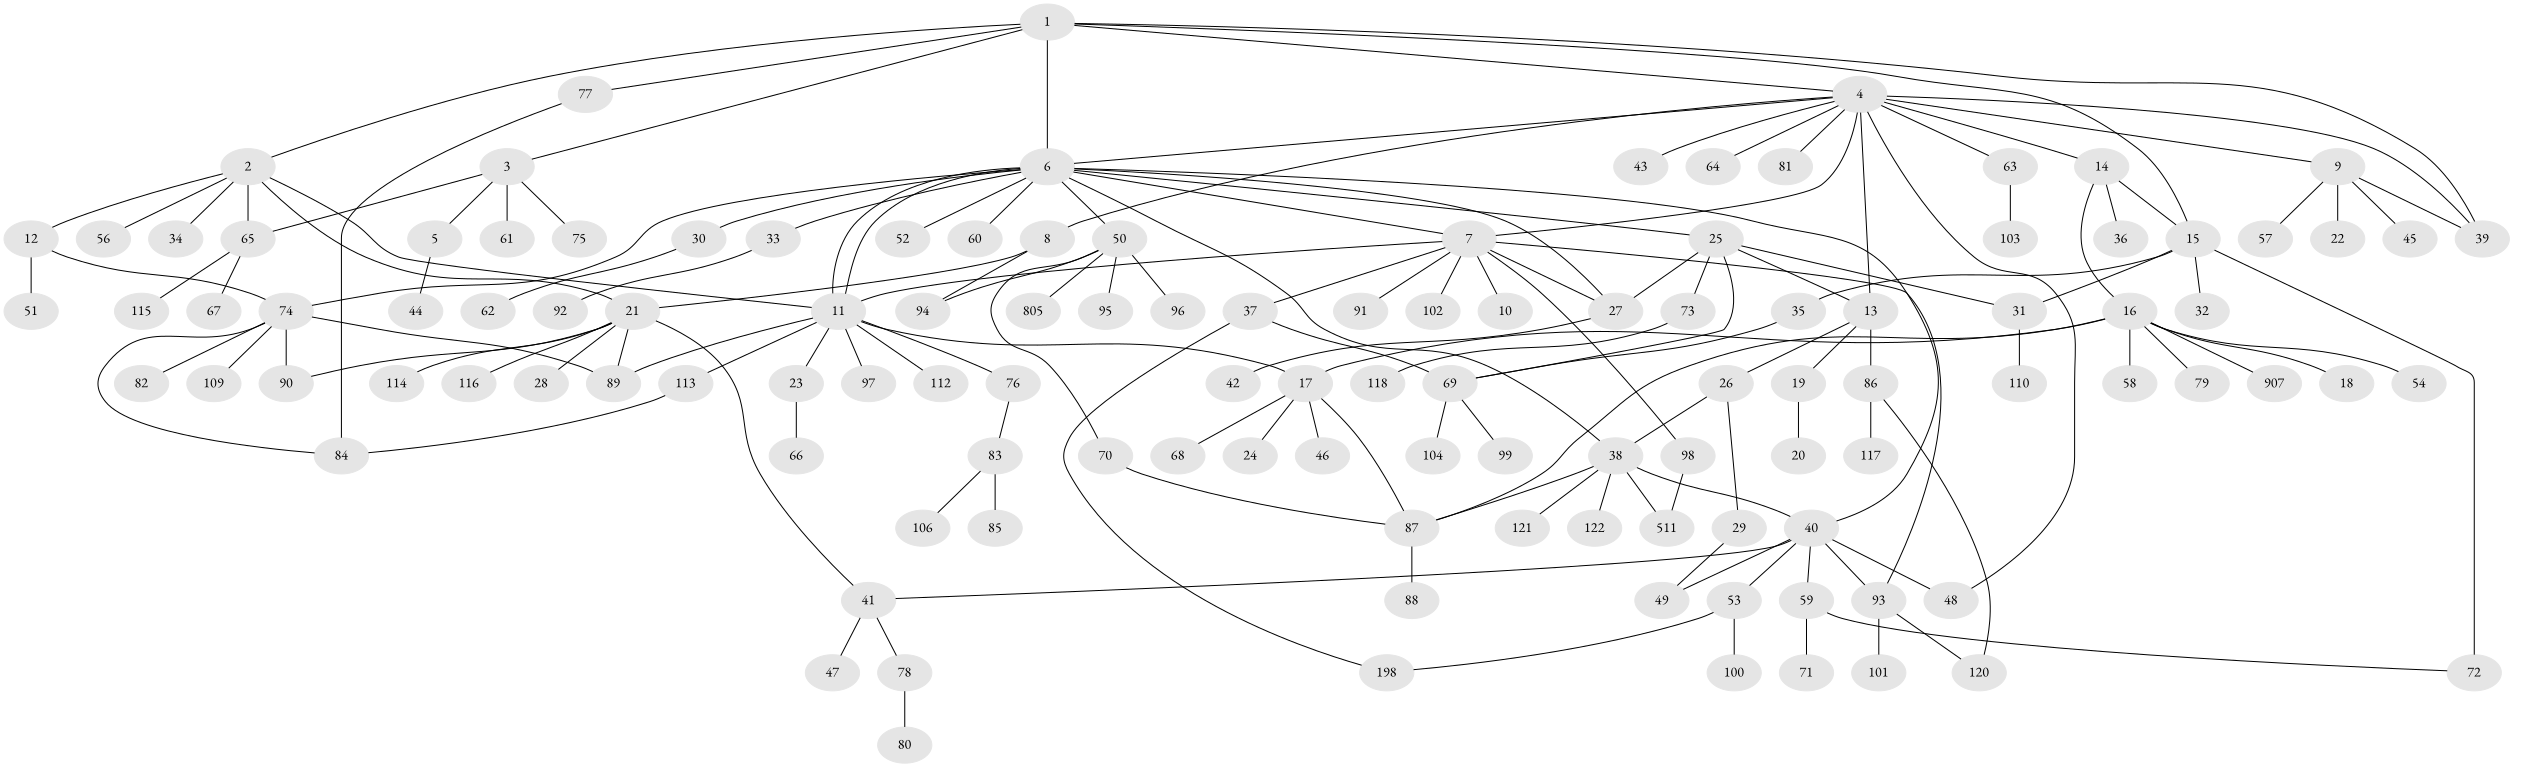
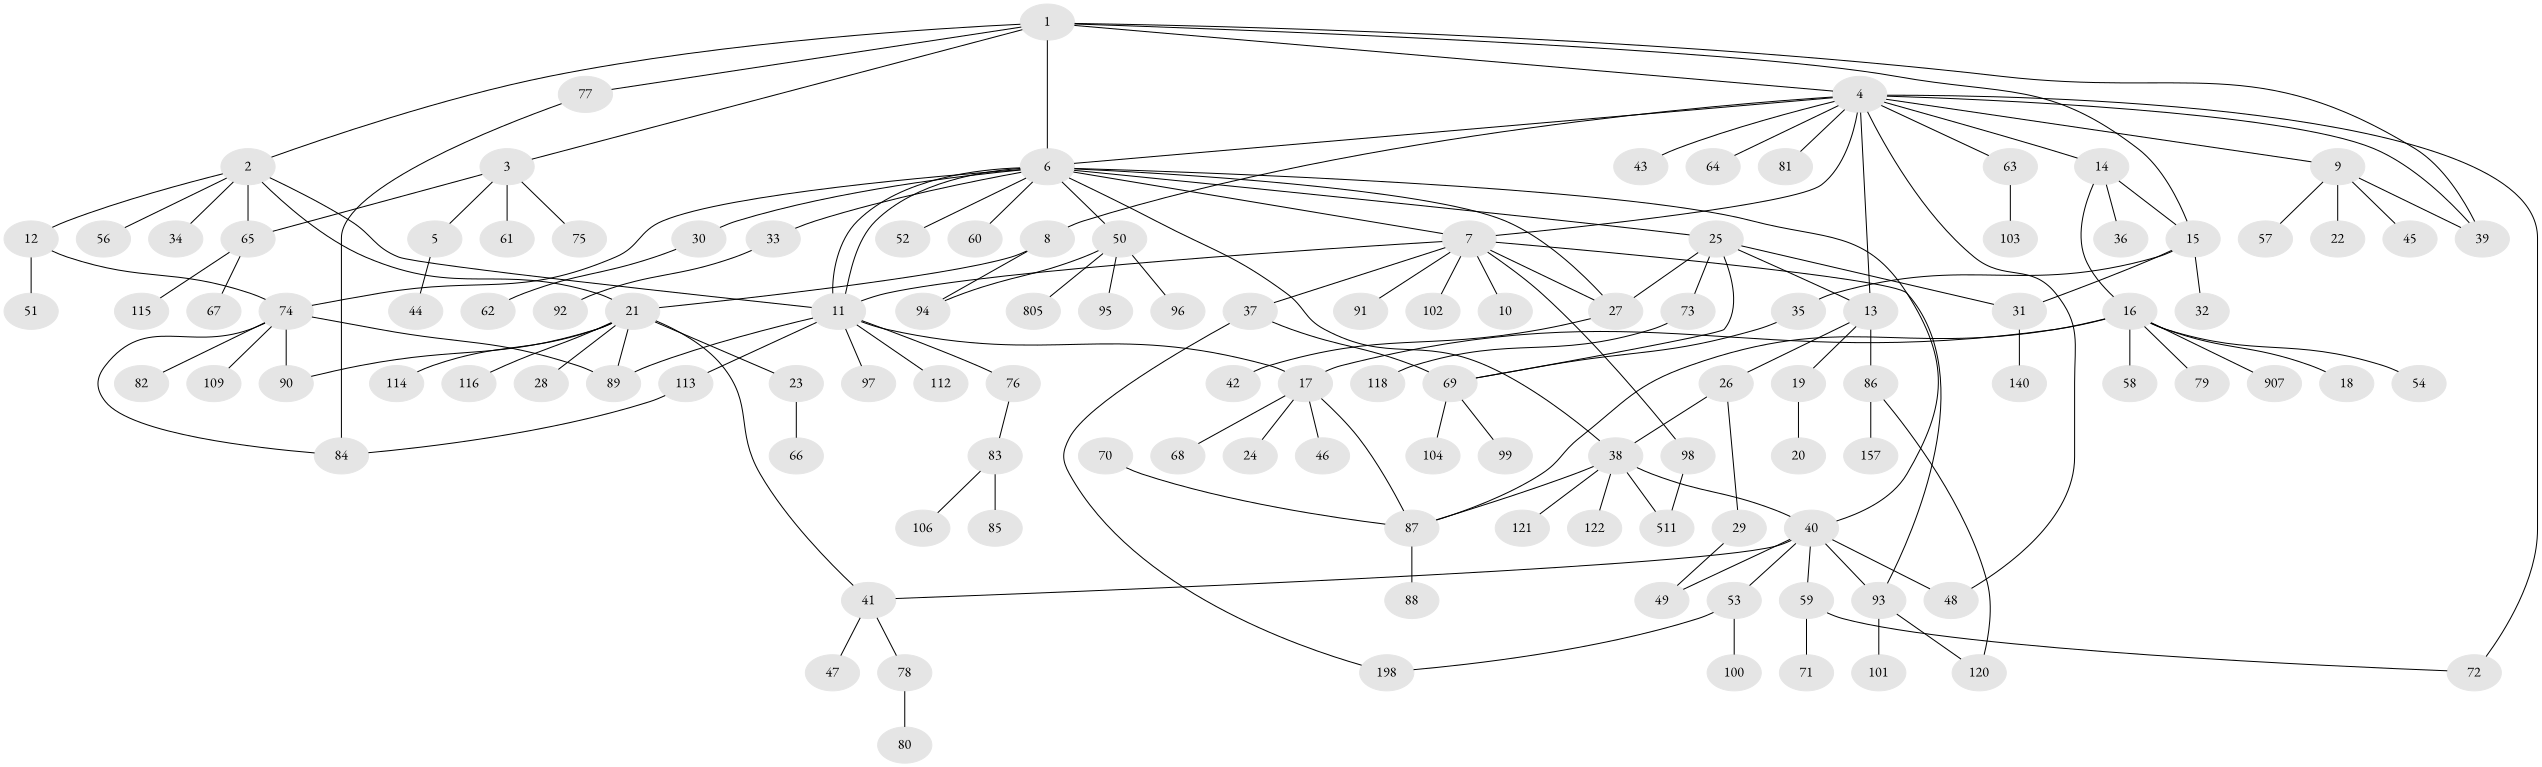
(997, 330) -> none
(818, 347) -> (721, 350)
(2470, 373) -> (2444, 156)
(2019, 384) -> (2019, 384)
(1871, 456) -> (1871, 456)
